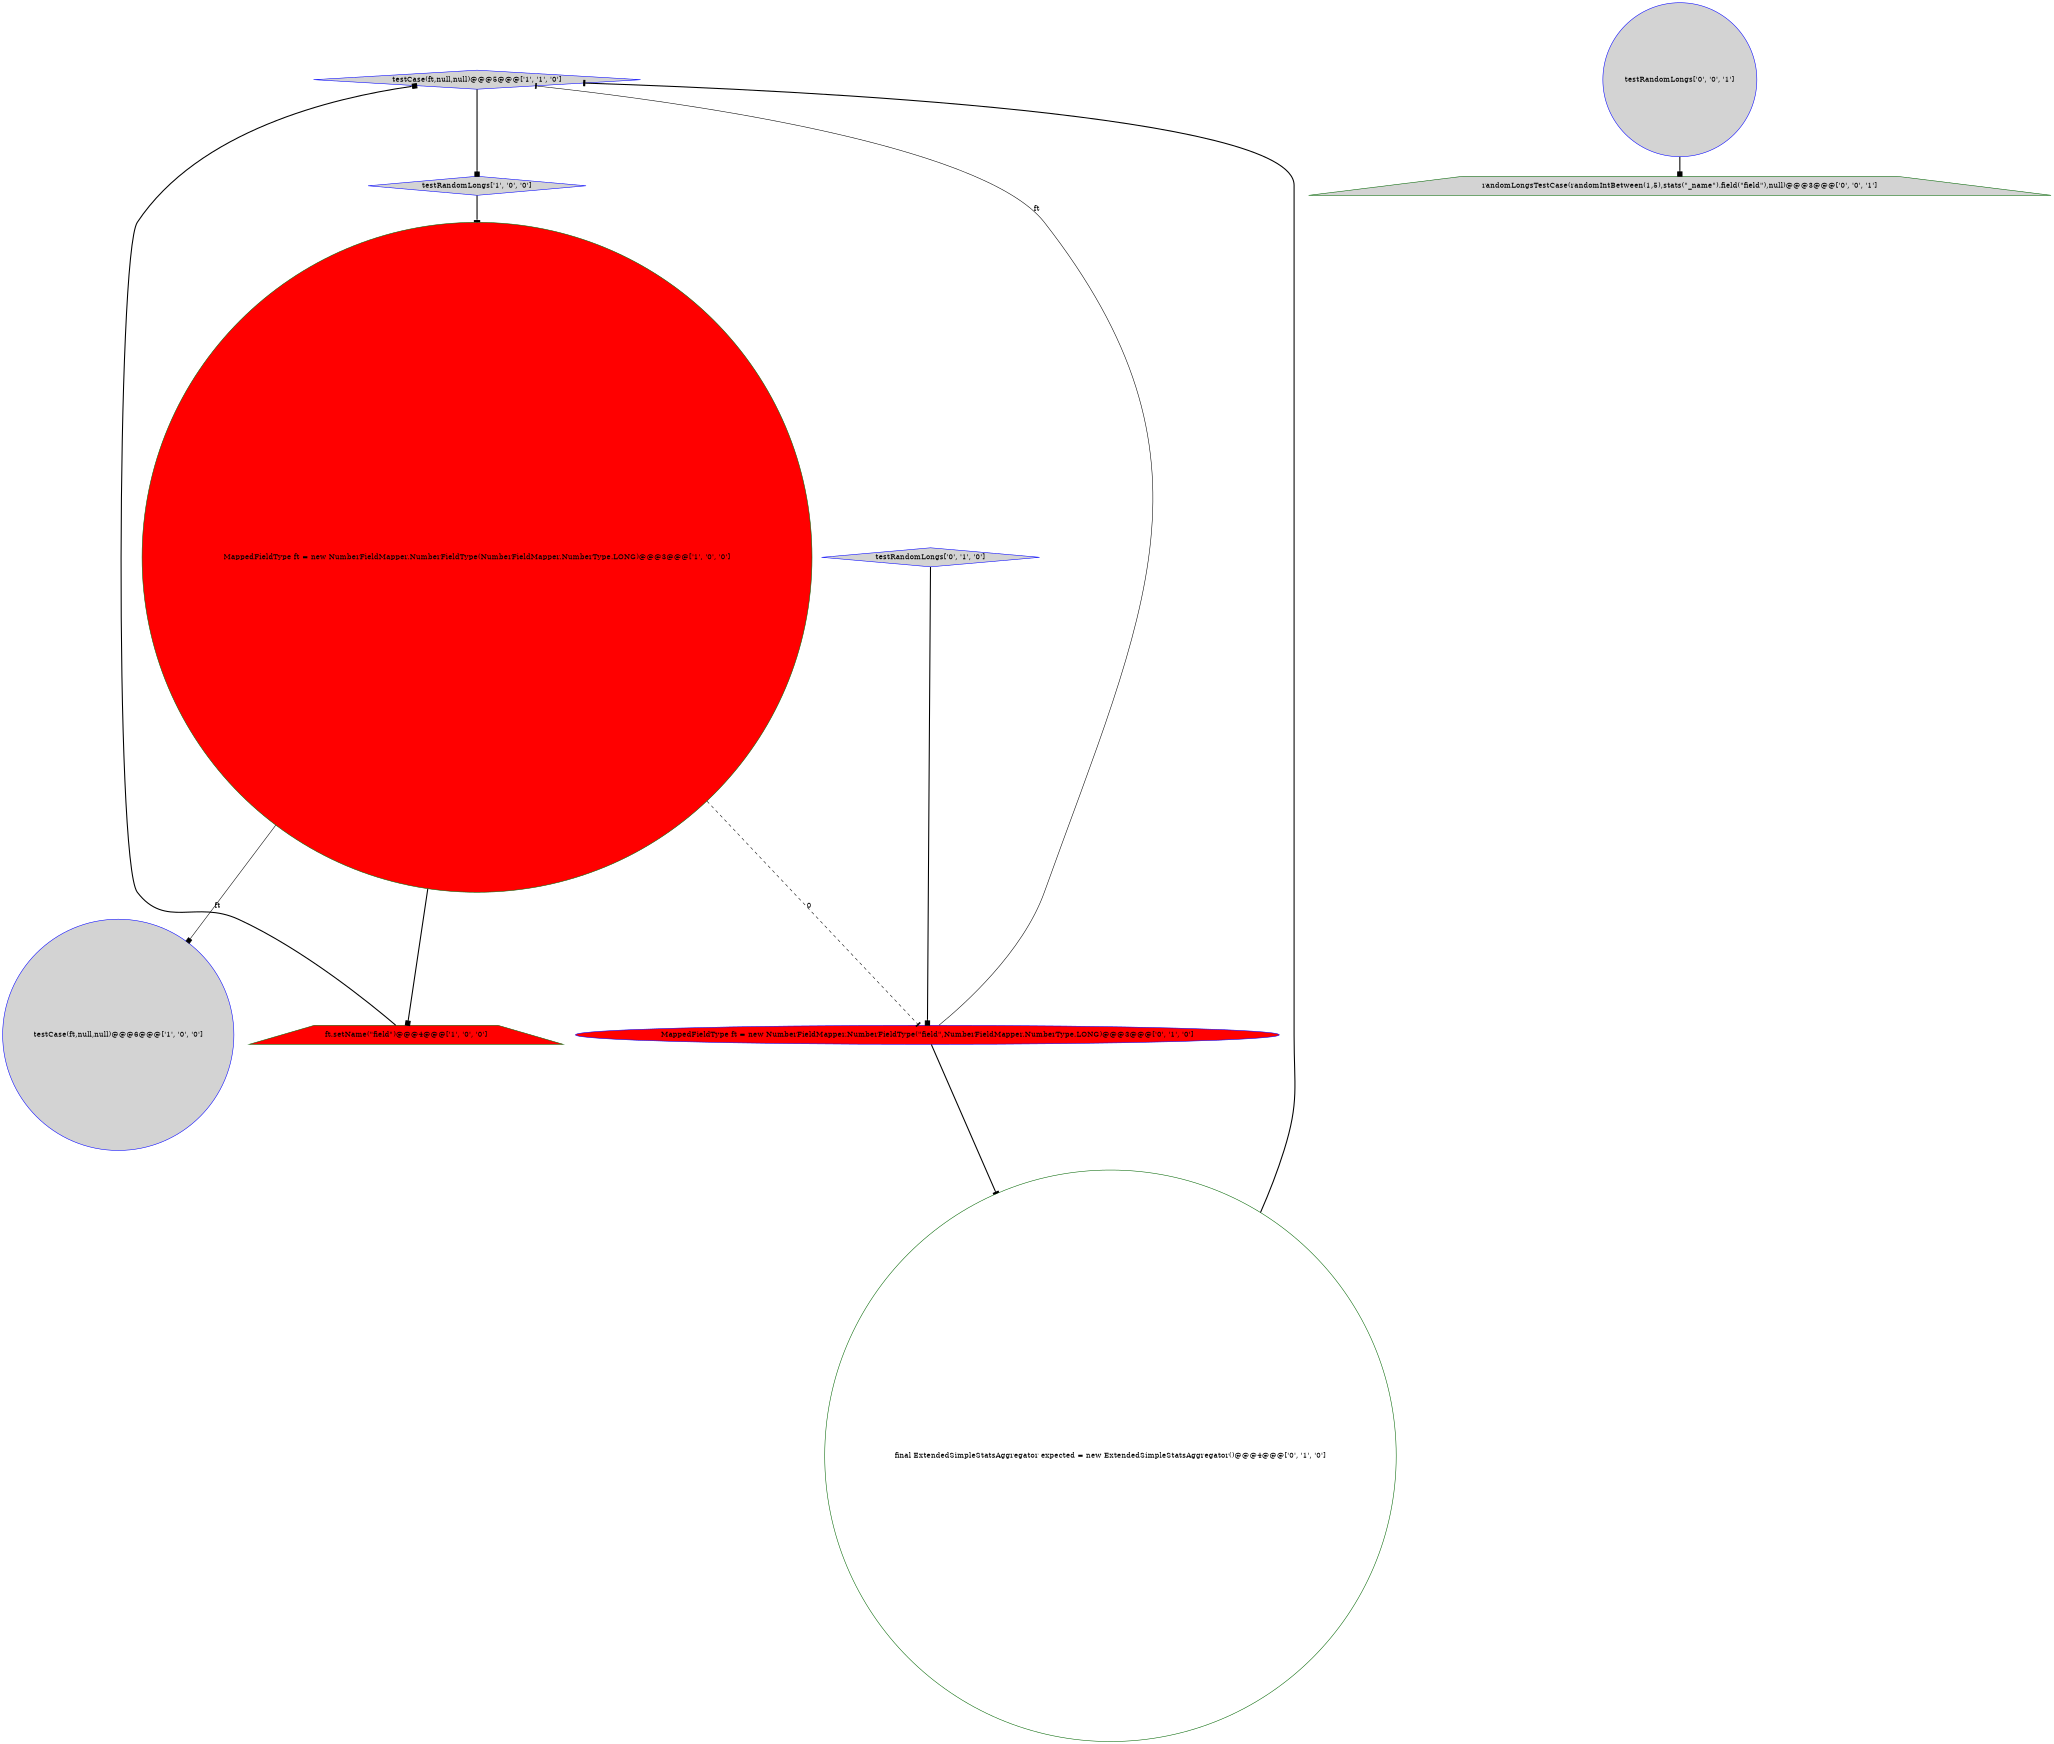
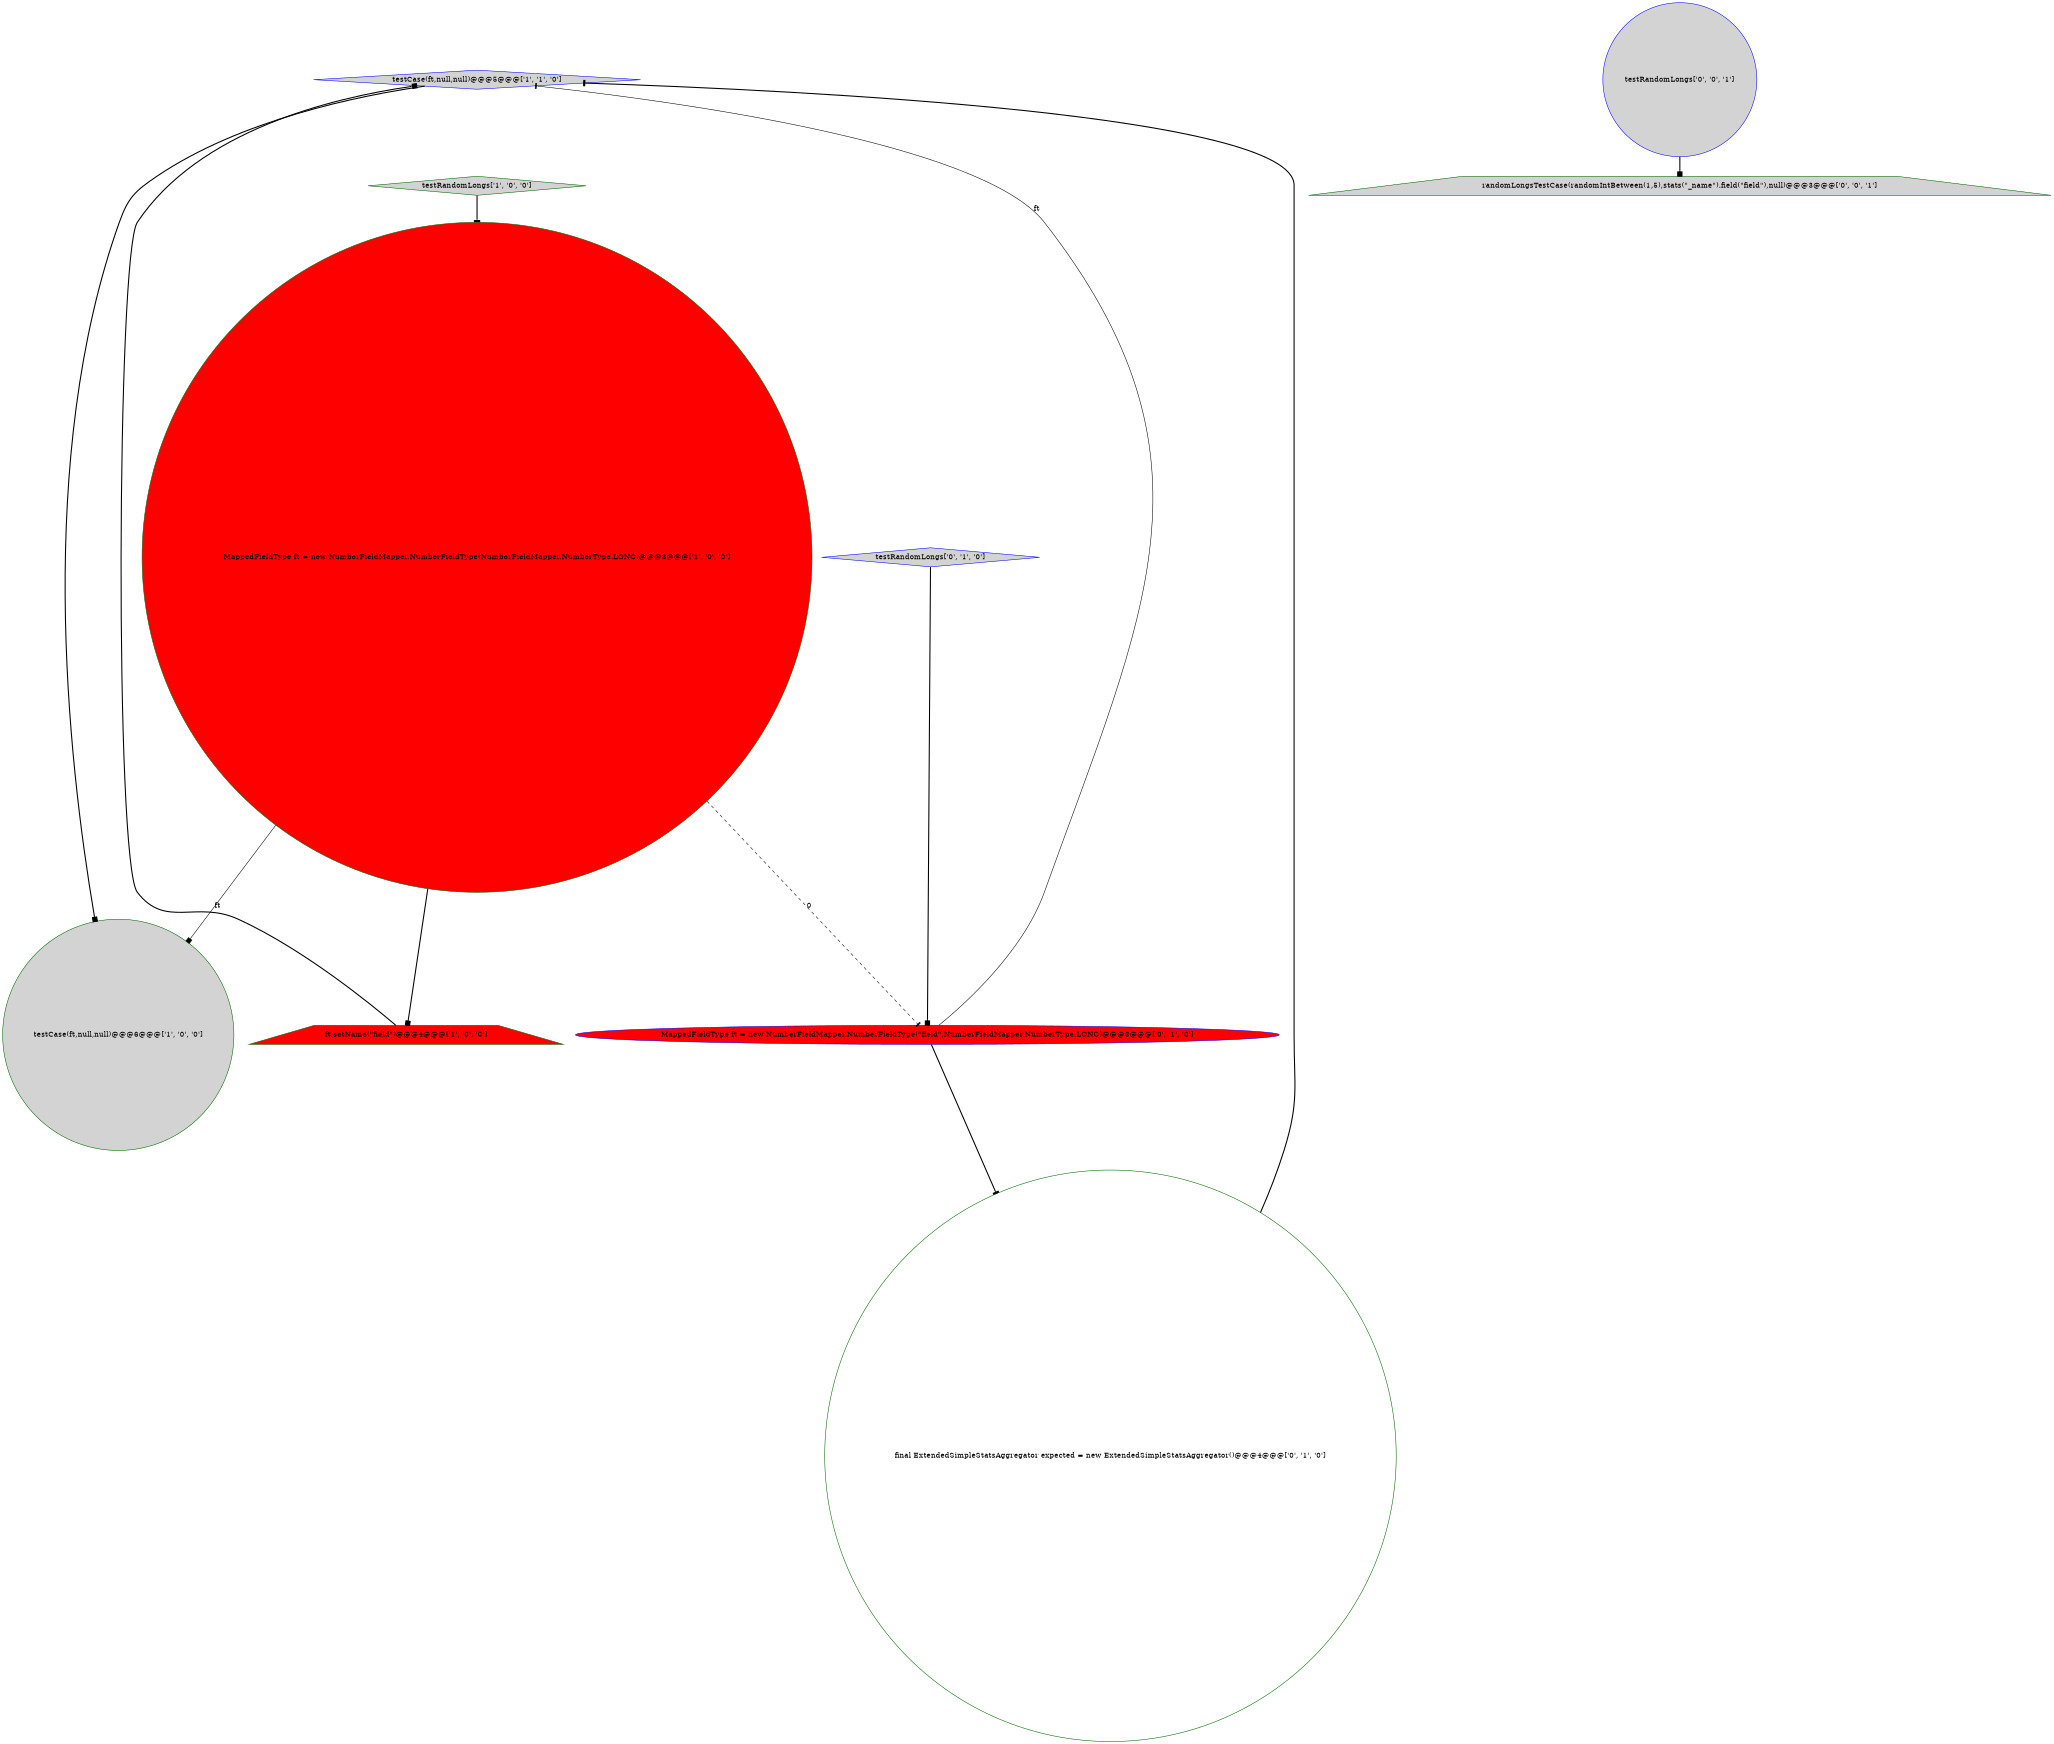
(477, 130) -> (78, 395)
(477, 186) -> (477, 186)
(118, 1035) -> (118, 1035)
